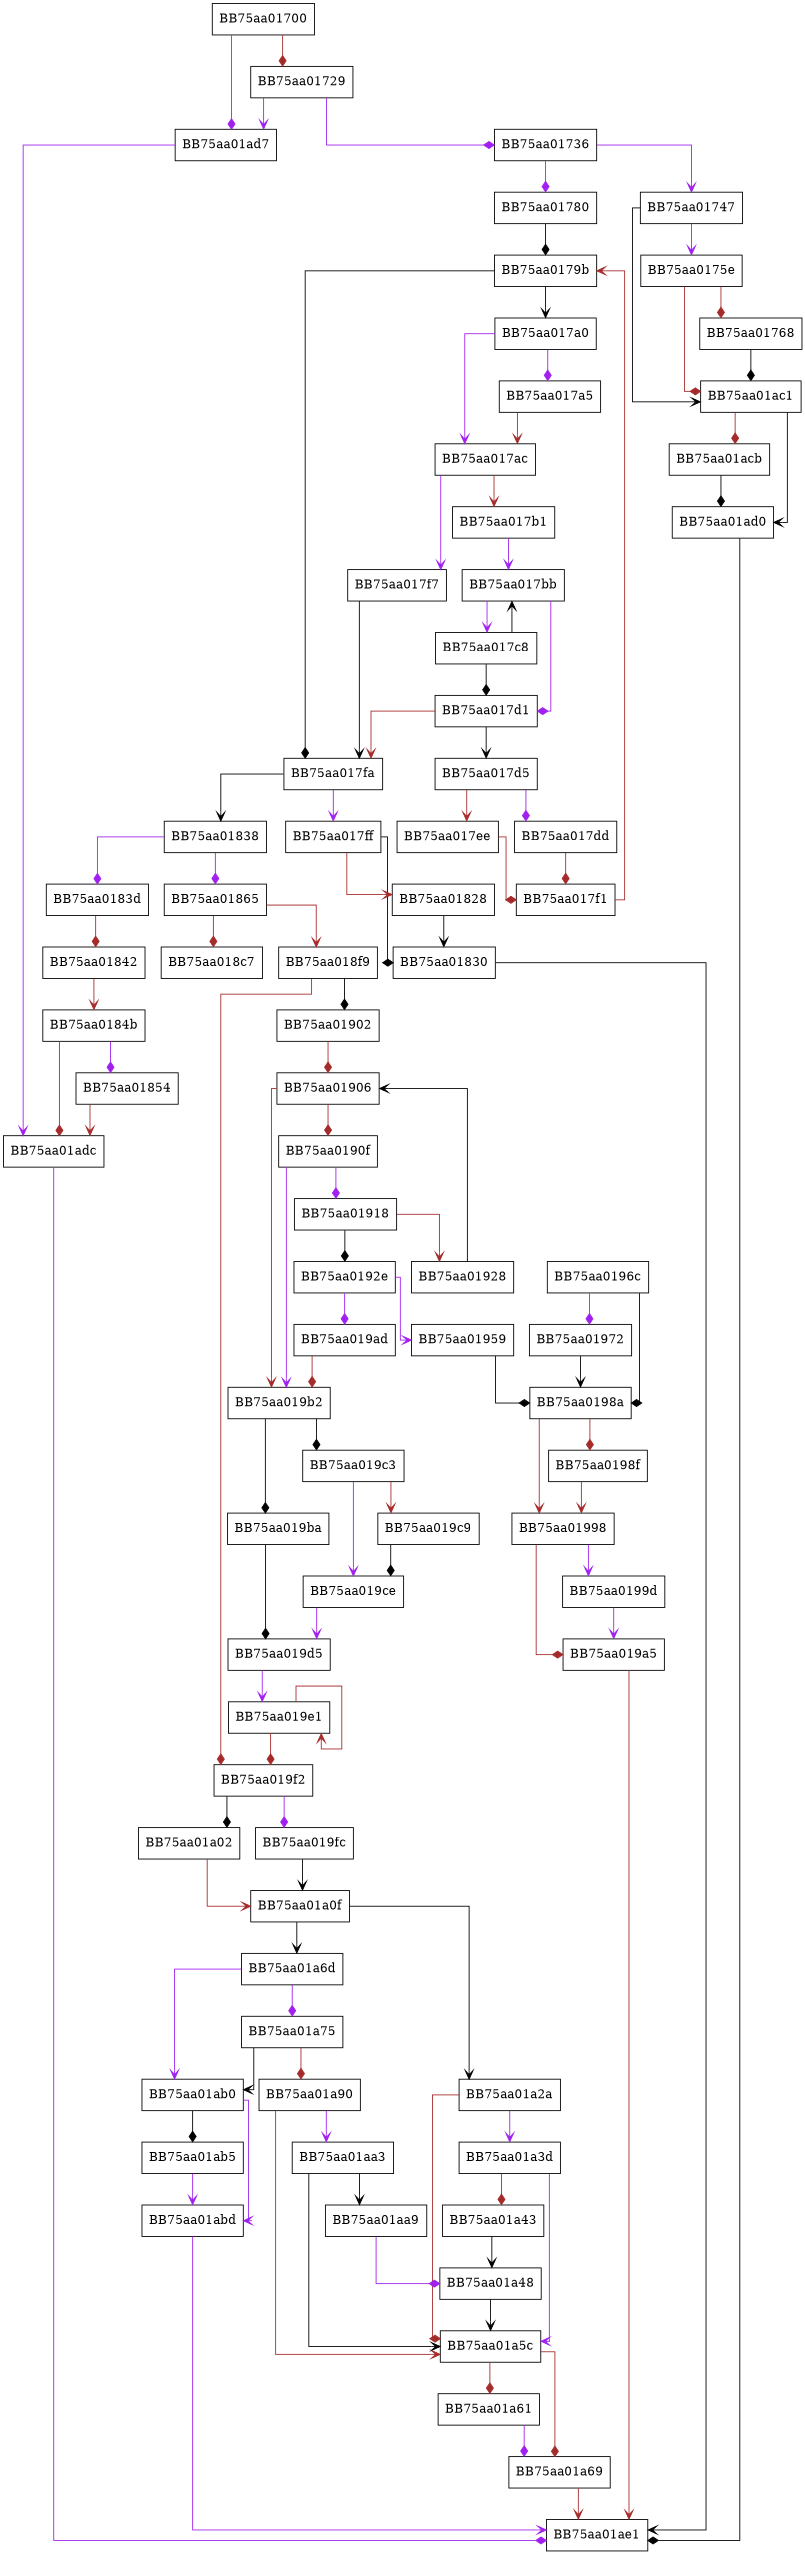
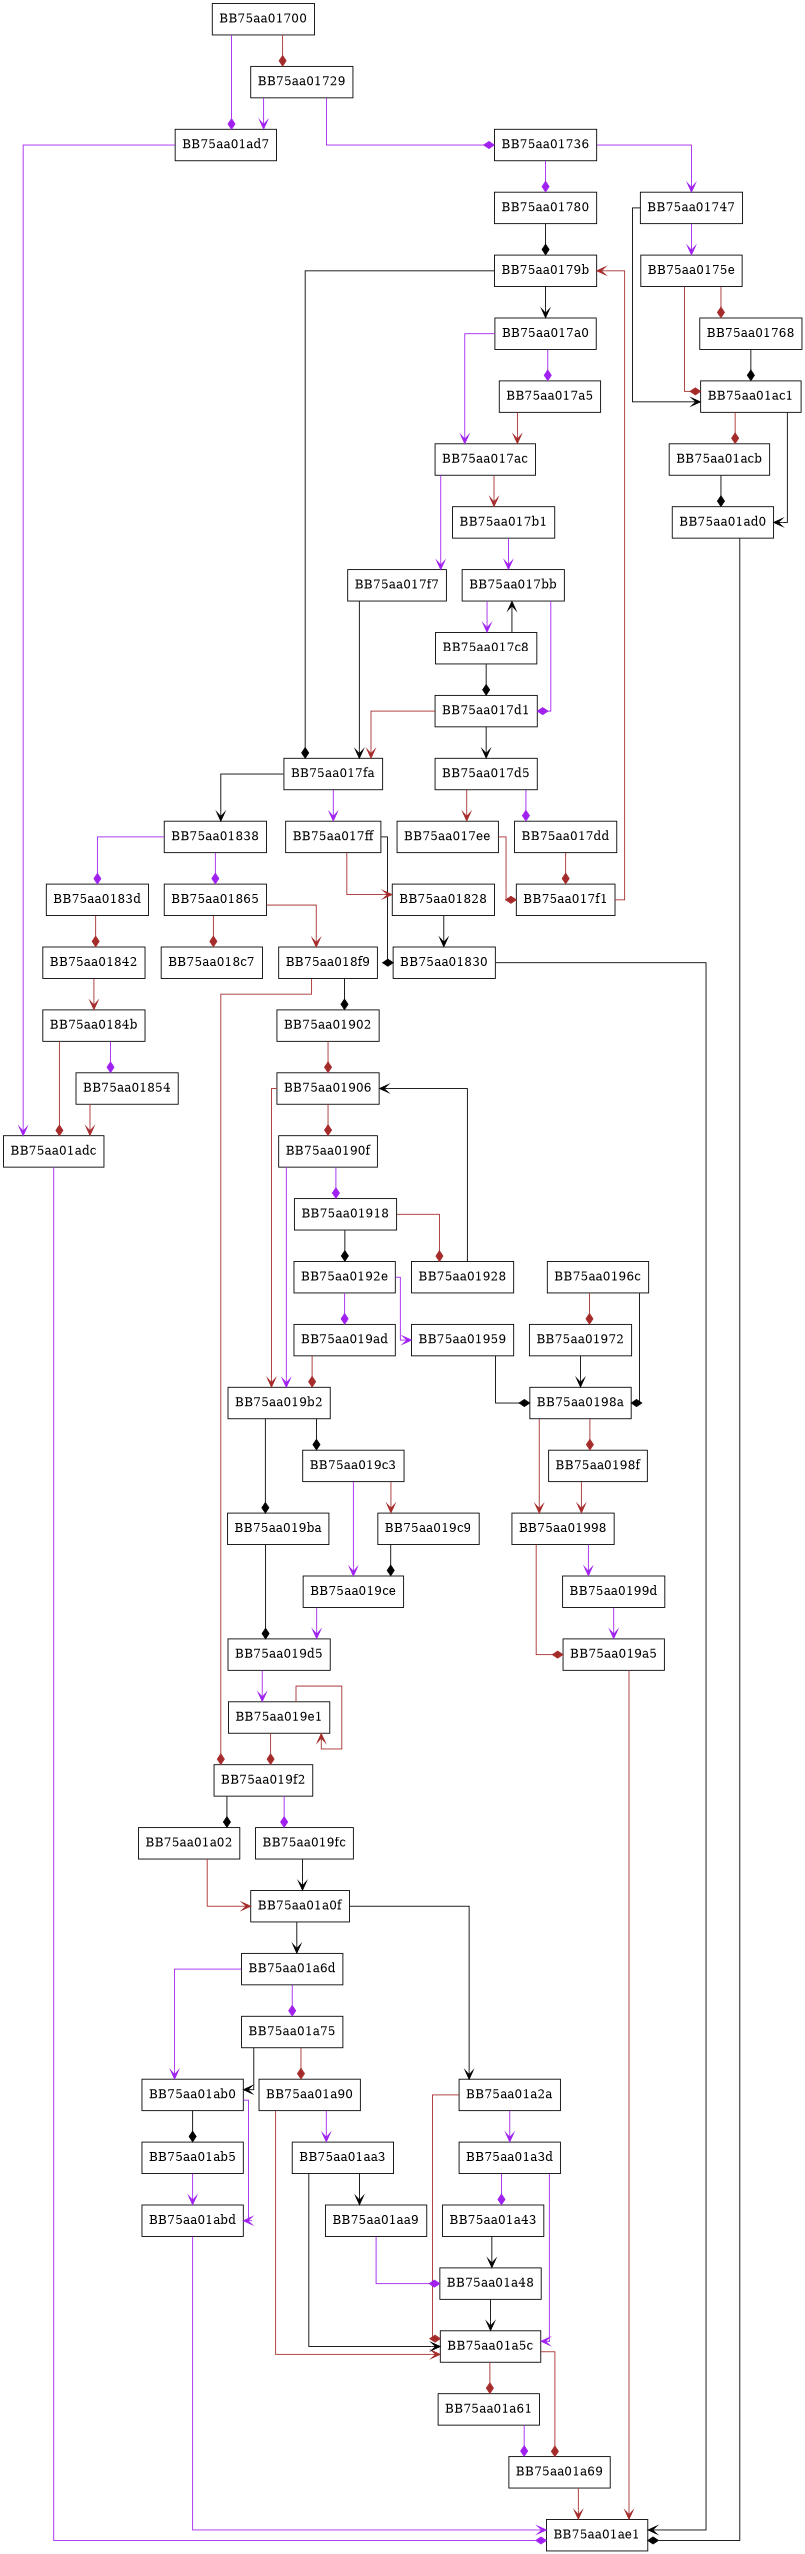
(437, 1214) -> (437, 1214)
(589, 1303) -> (589, 1303)
(501, 2184) -> (501, 2184)
